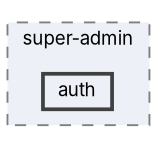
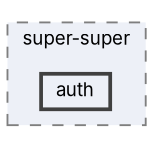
(78, 40) -> (77, 40)
